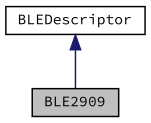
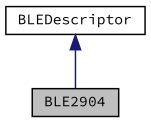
(75, 103) -> (75, 103)
